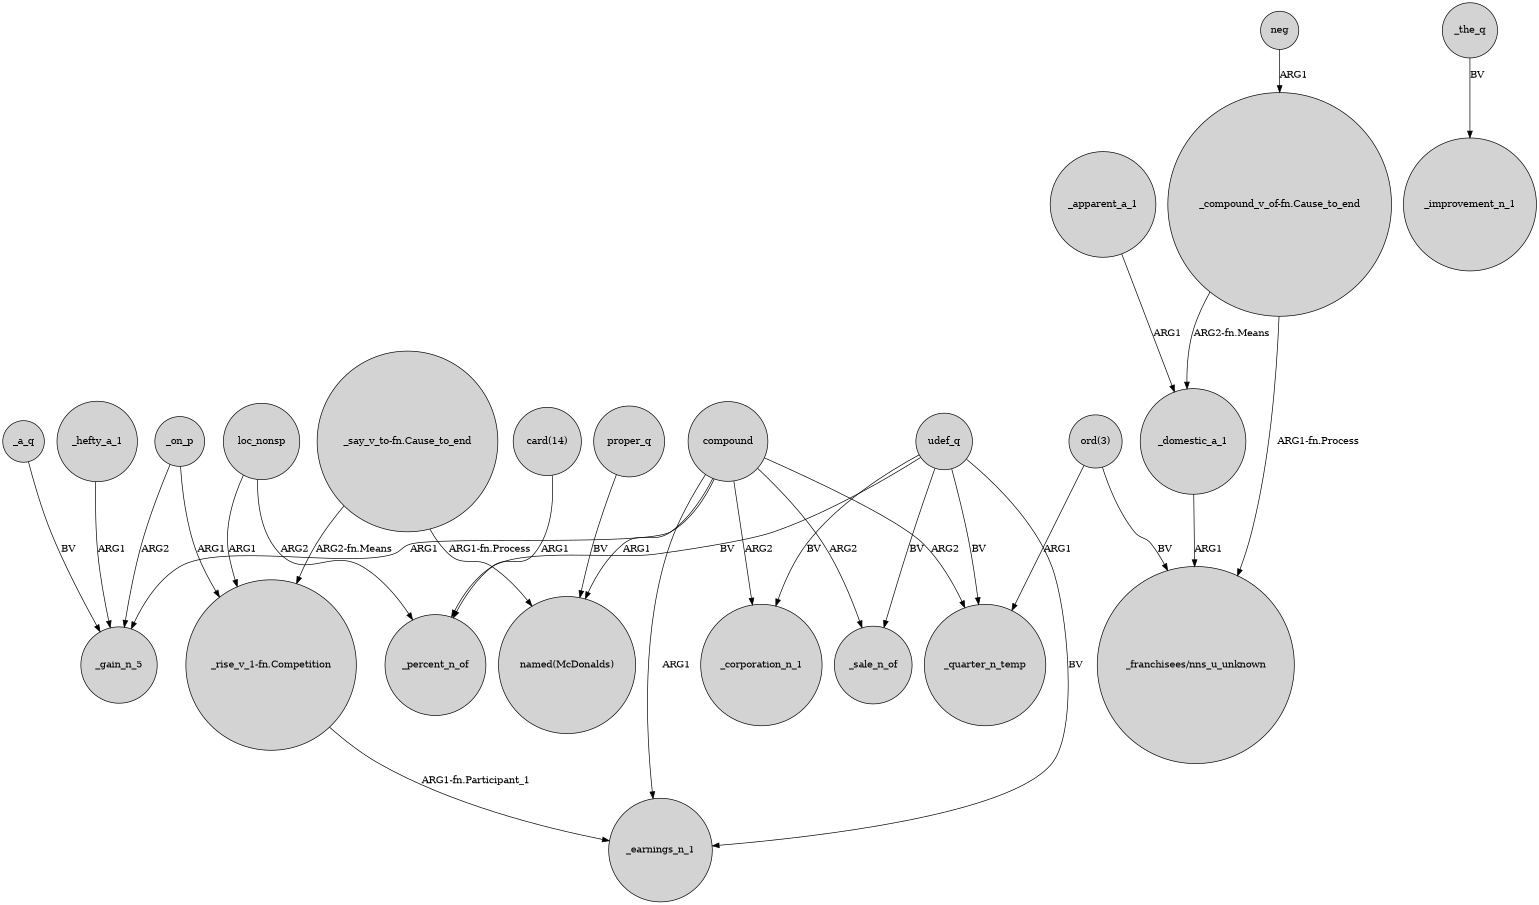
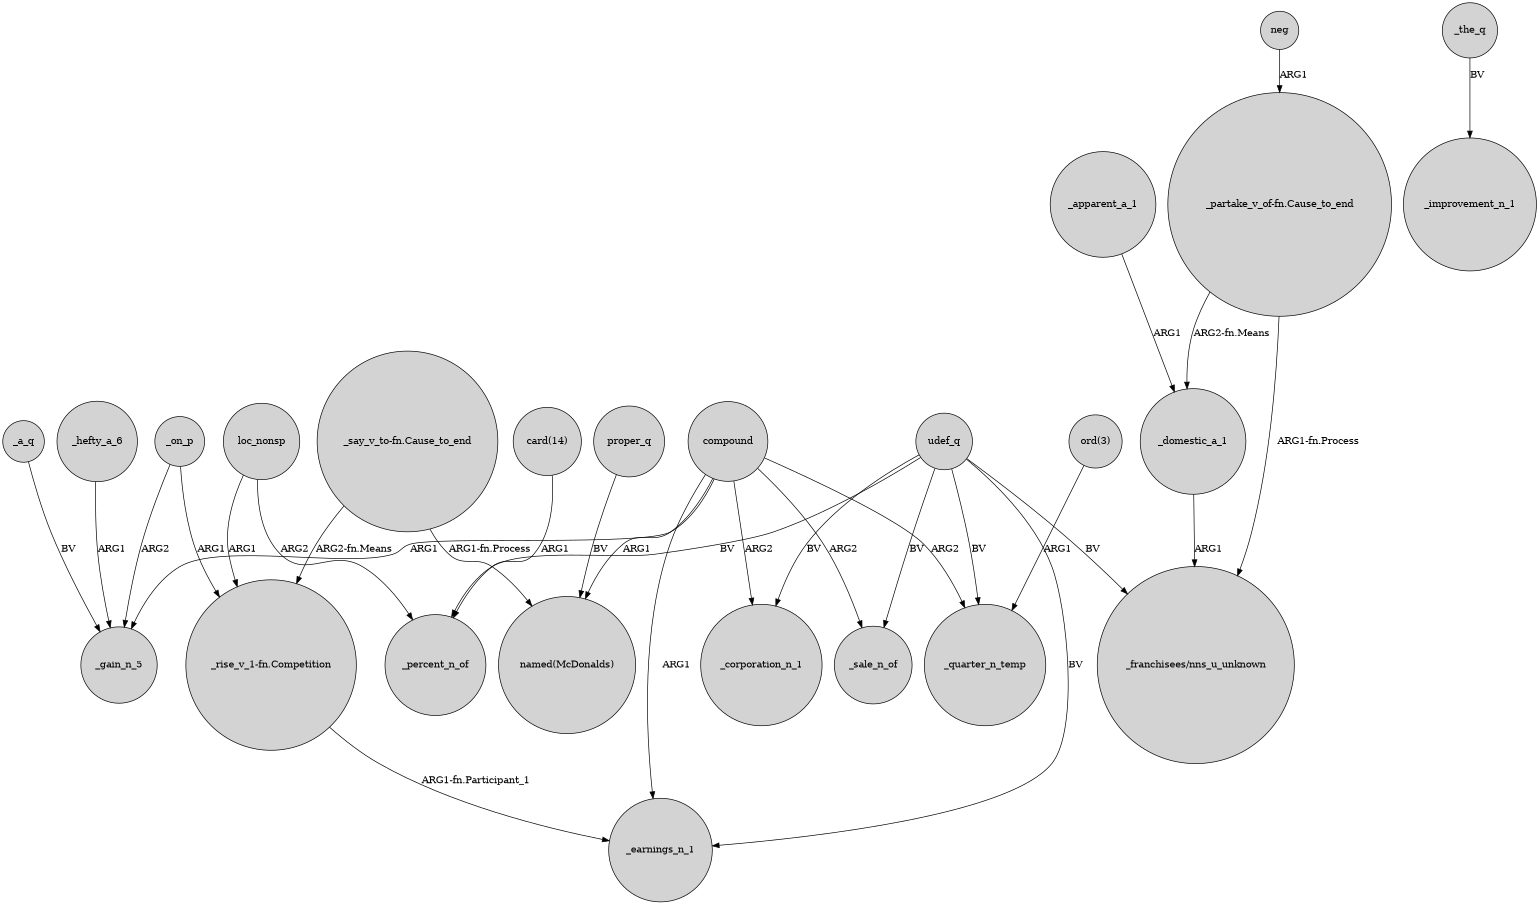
(1280, 204) -> (1280, 204)
(97, 441) -> (97, 441)
(1127, 521) -> (1047, 521)
